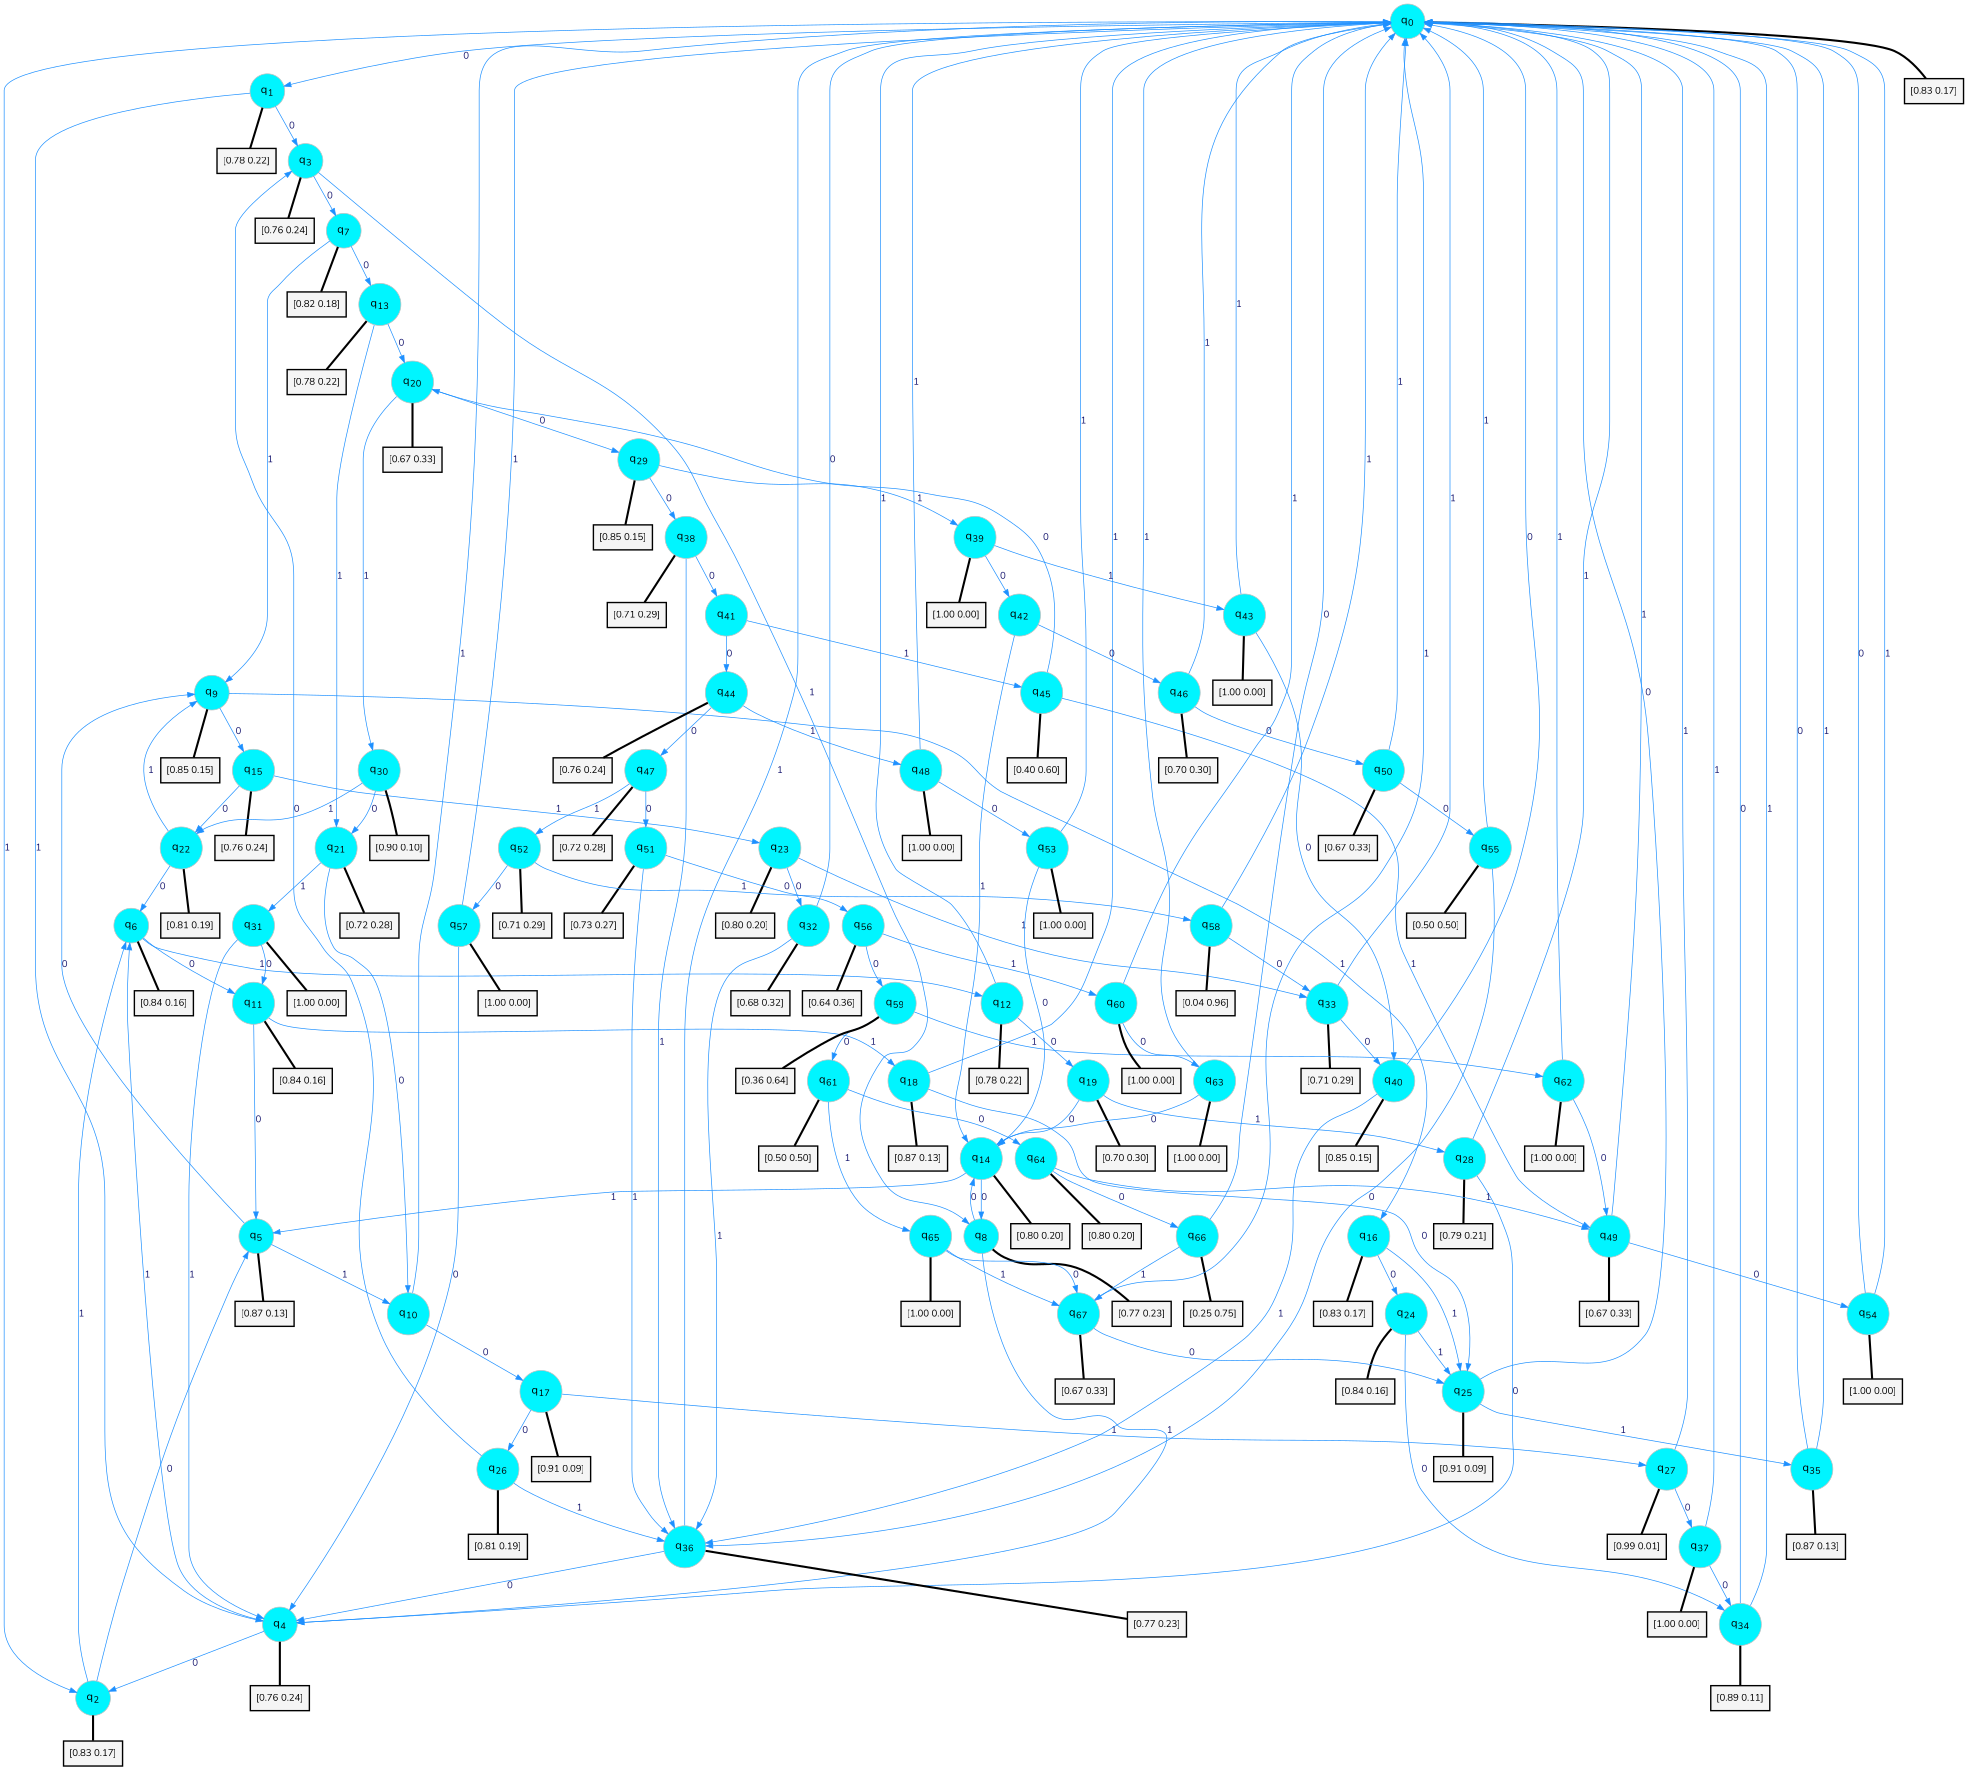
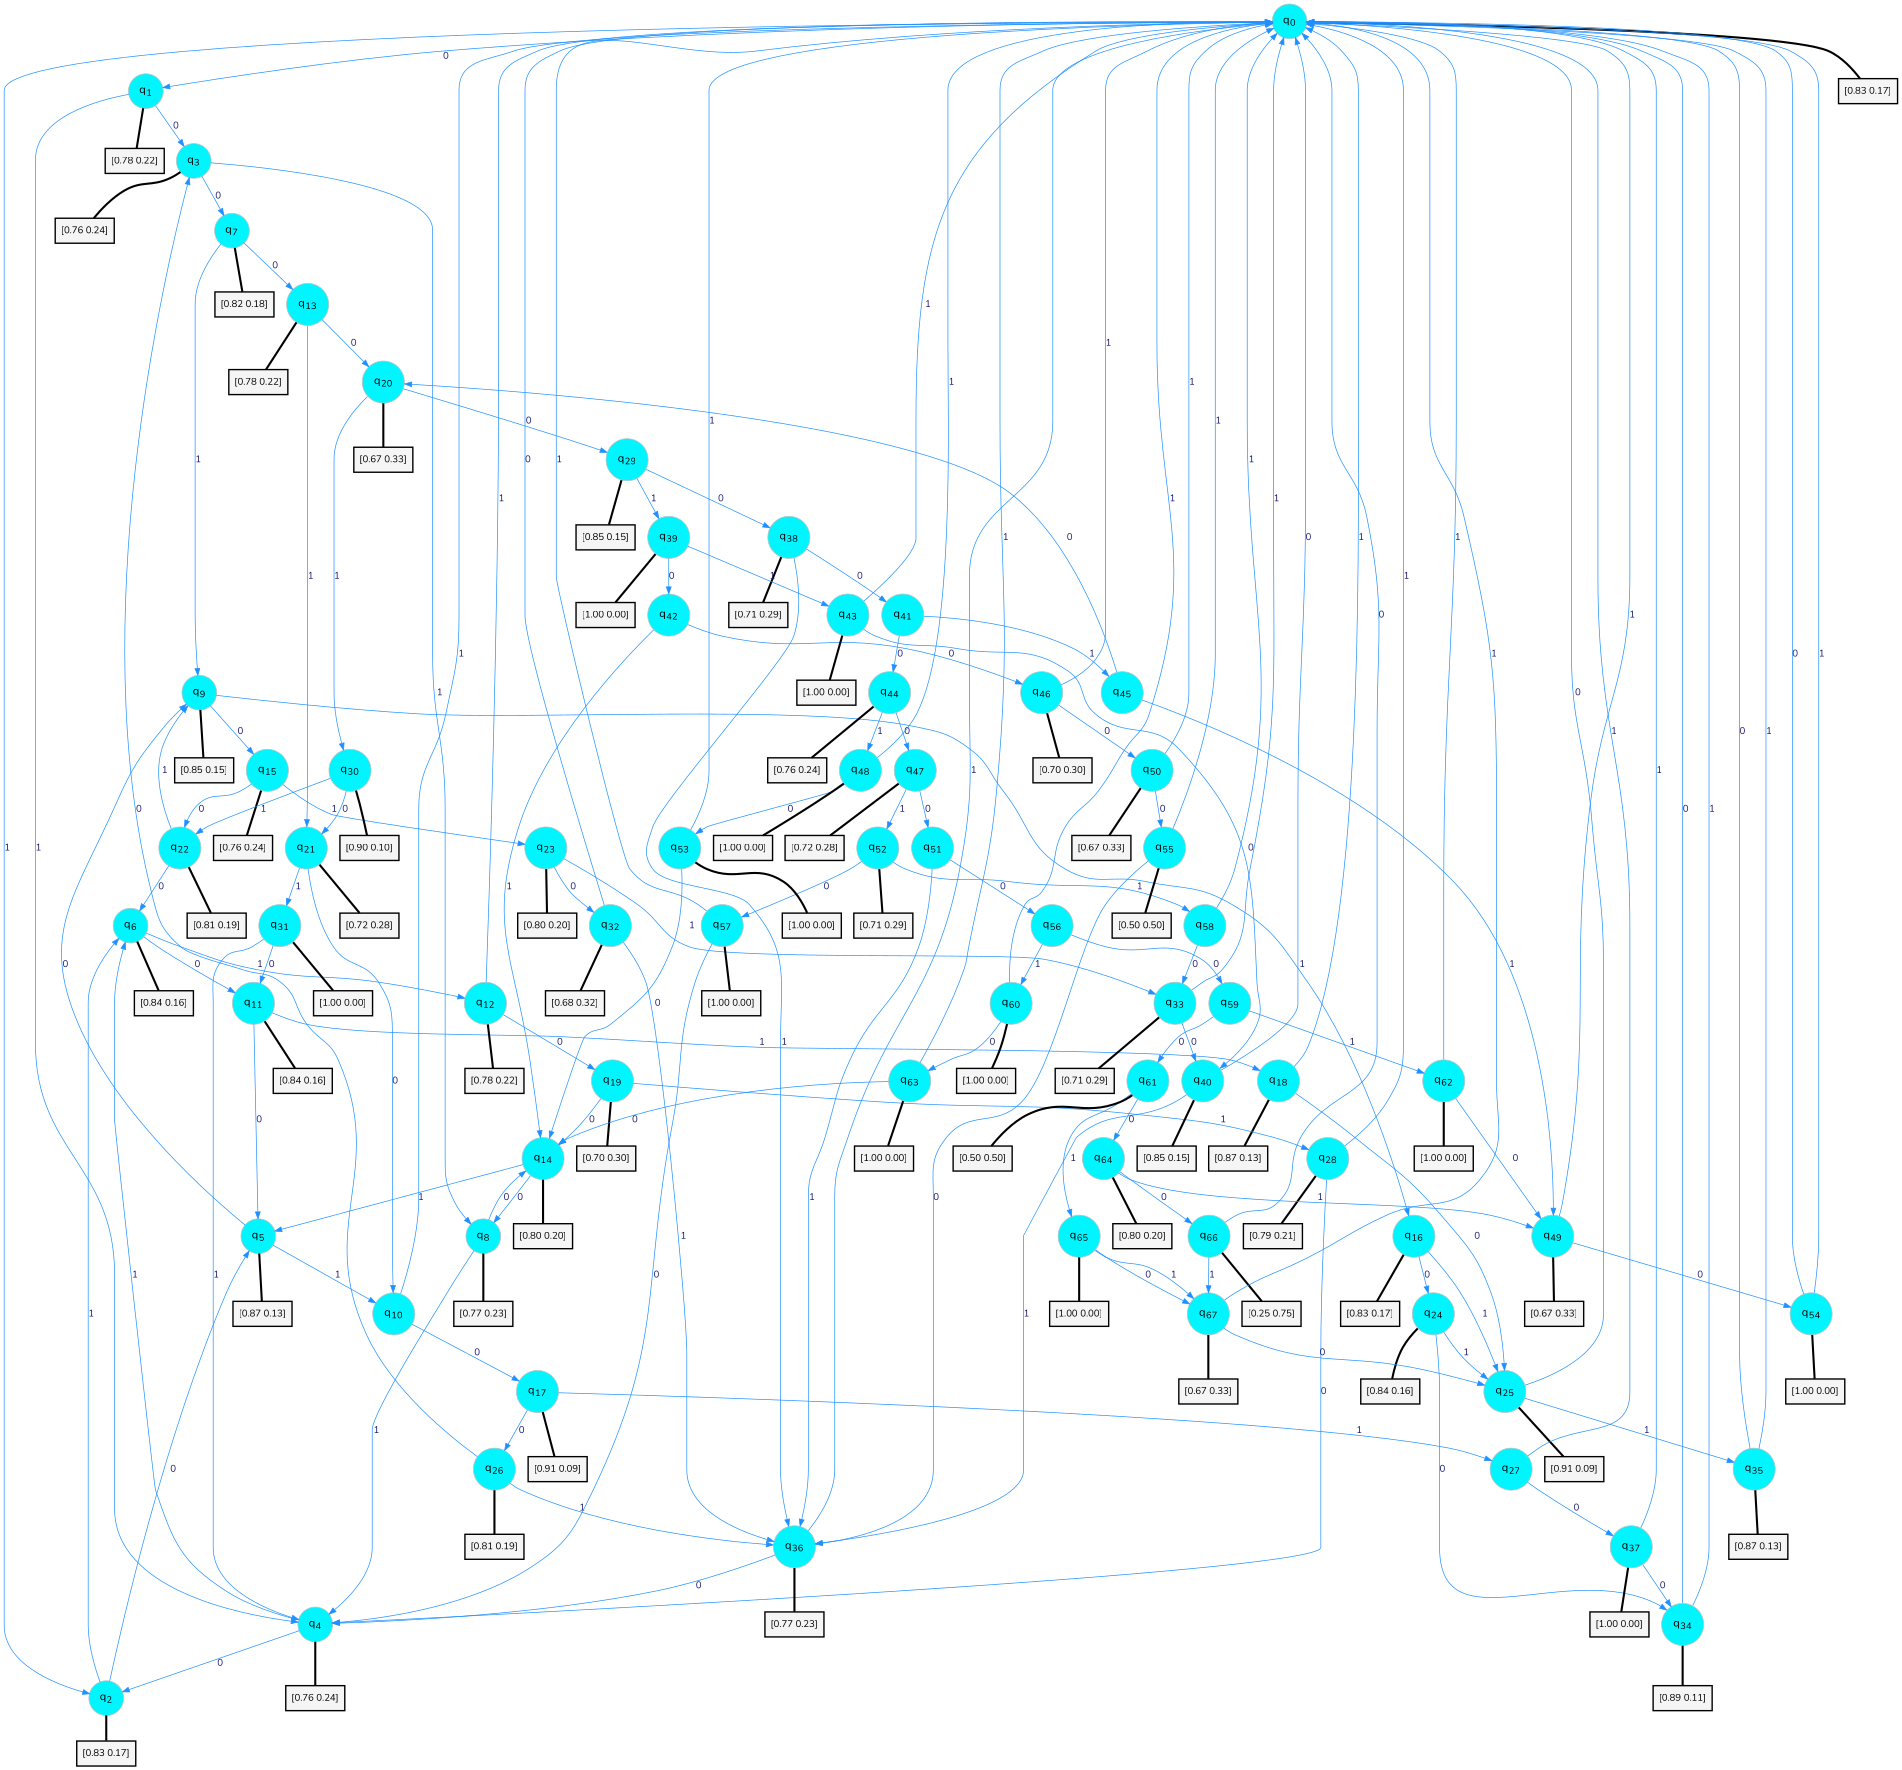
(1037, 770) -> none
(594, 926) -> none
(832, 1003) -> none
(1206, 1003) -> none
(765, 1081) -> none
(1637, 1547) -> none
